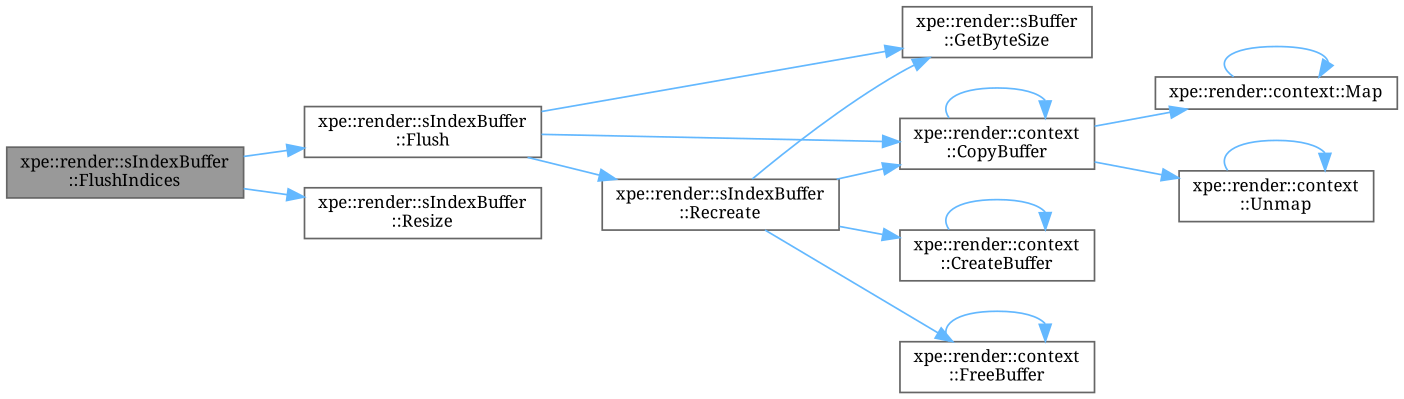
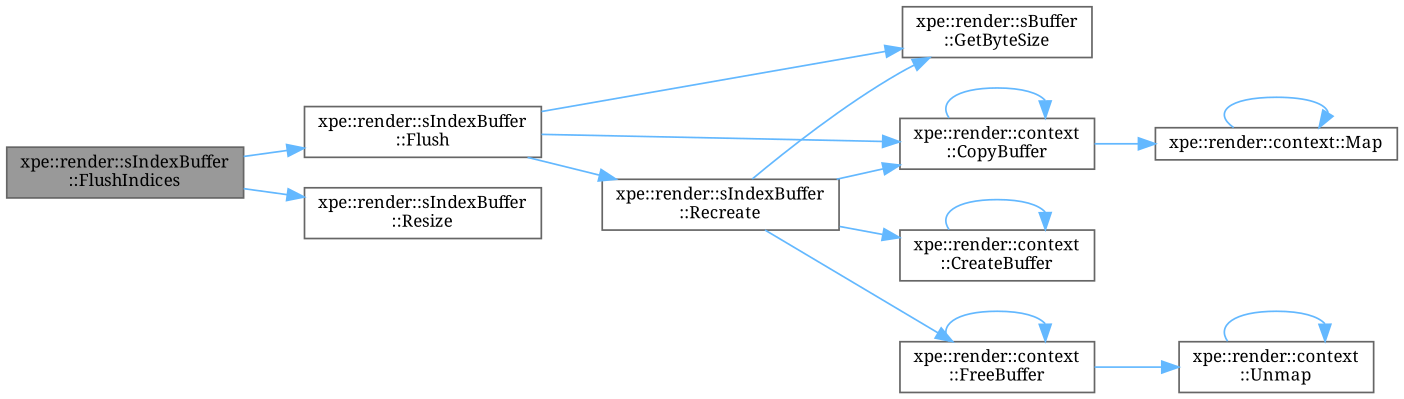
(1128, 168) -> (1128, 367)
